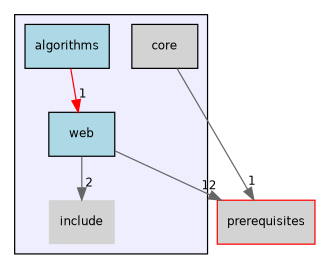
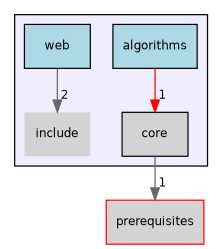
(73, 84) -> (155, 84)
(163, 173) -> none
